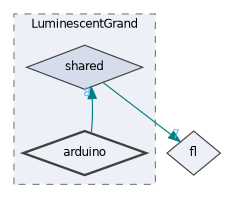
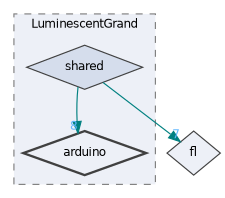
(92, 116) -> (77, 104)
